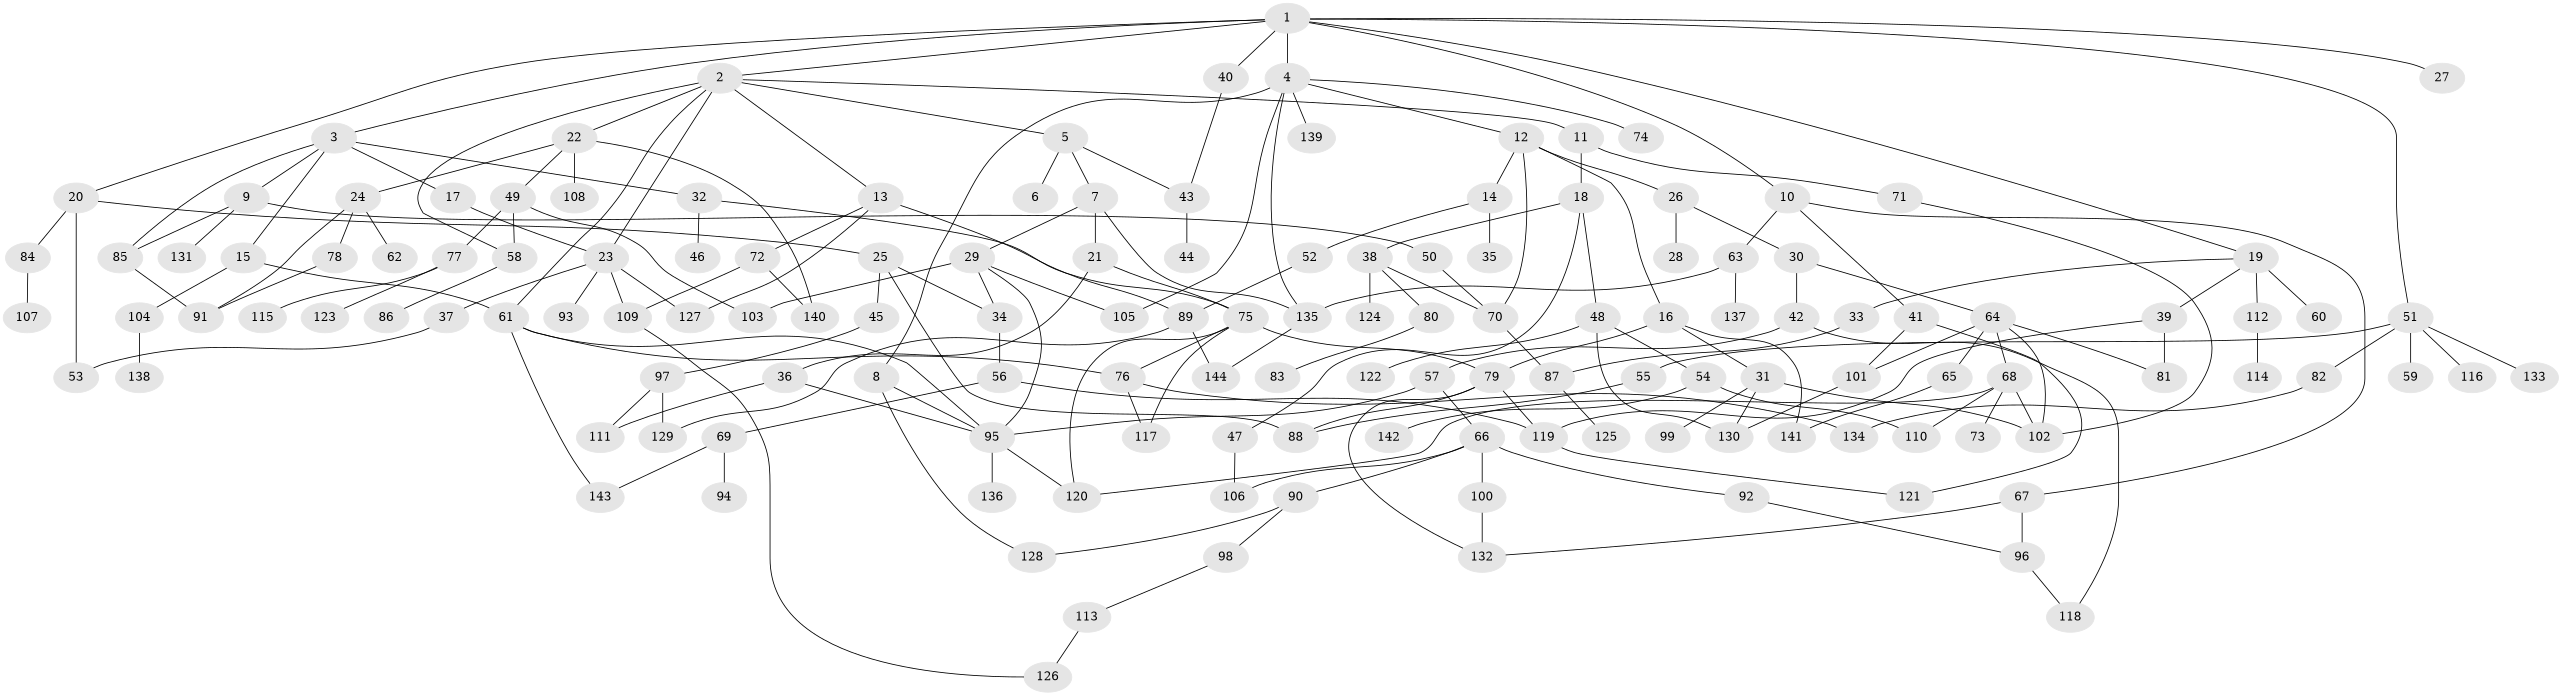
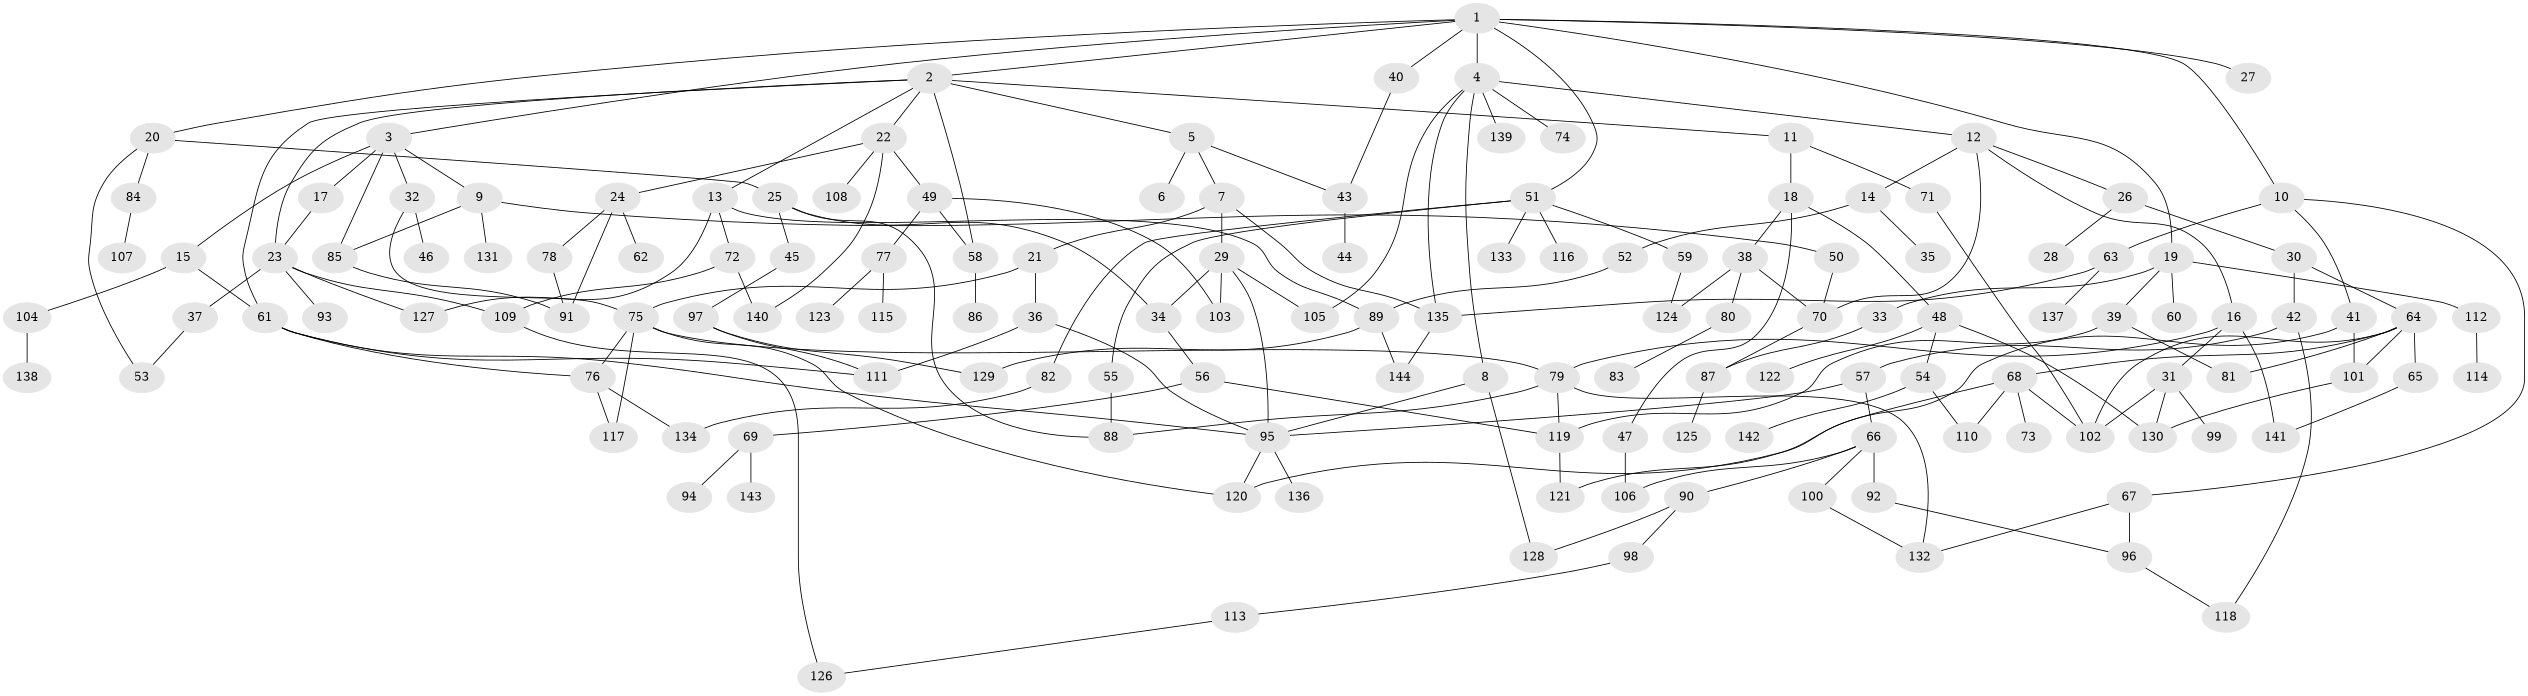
none -> (1676, 288)
(546, 410) -> (639, 359)
